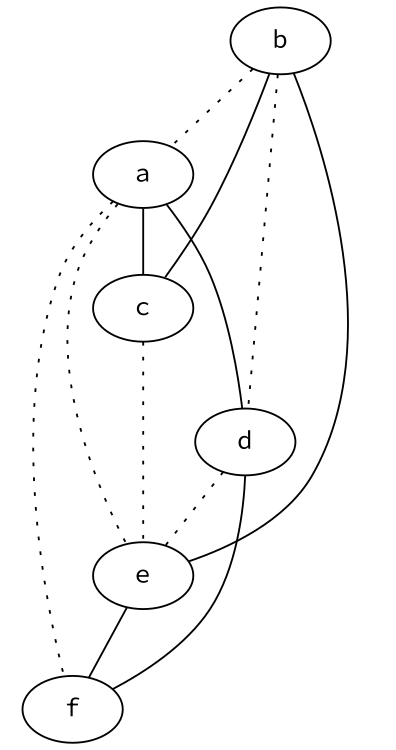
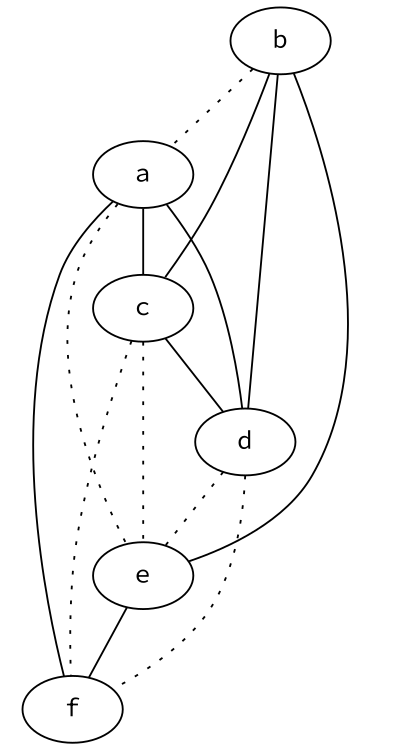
(263, 241) -> (263, 241)
none -> (194, 375)
(34, 430) -> (34, 430)
none -> (83, 505)
(213, 604) -> (213, 604)
